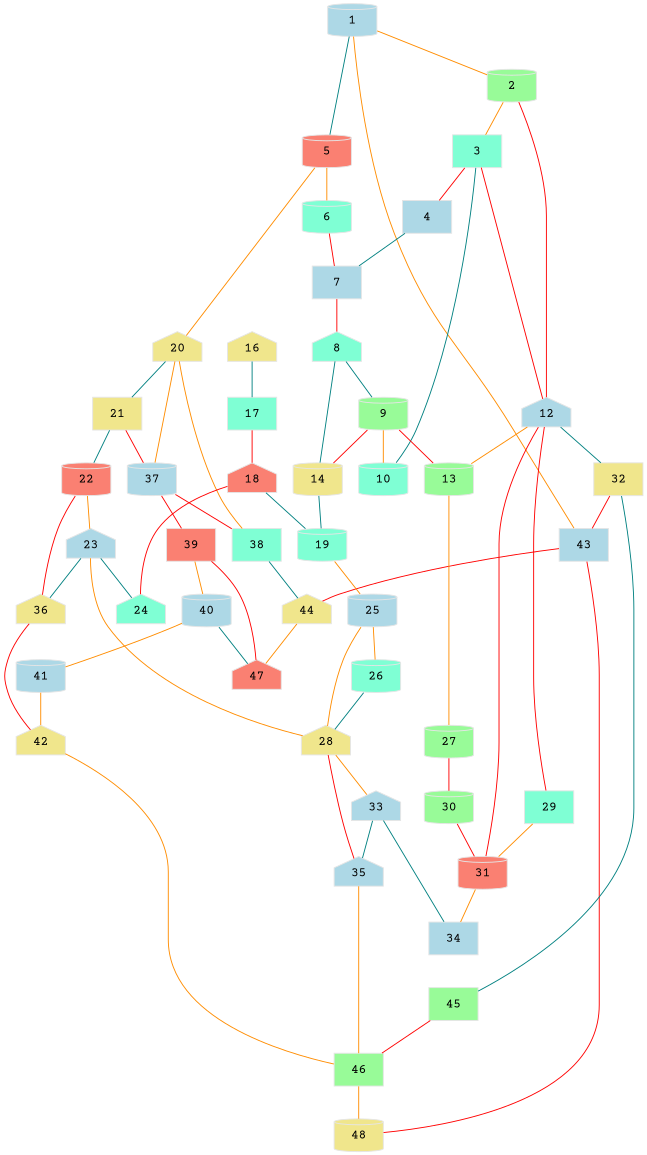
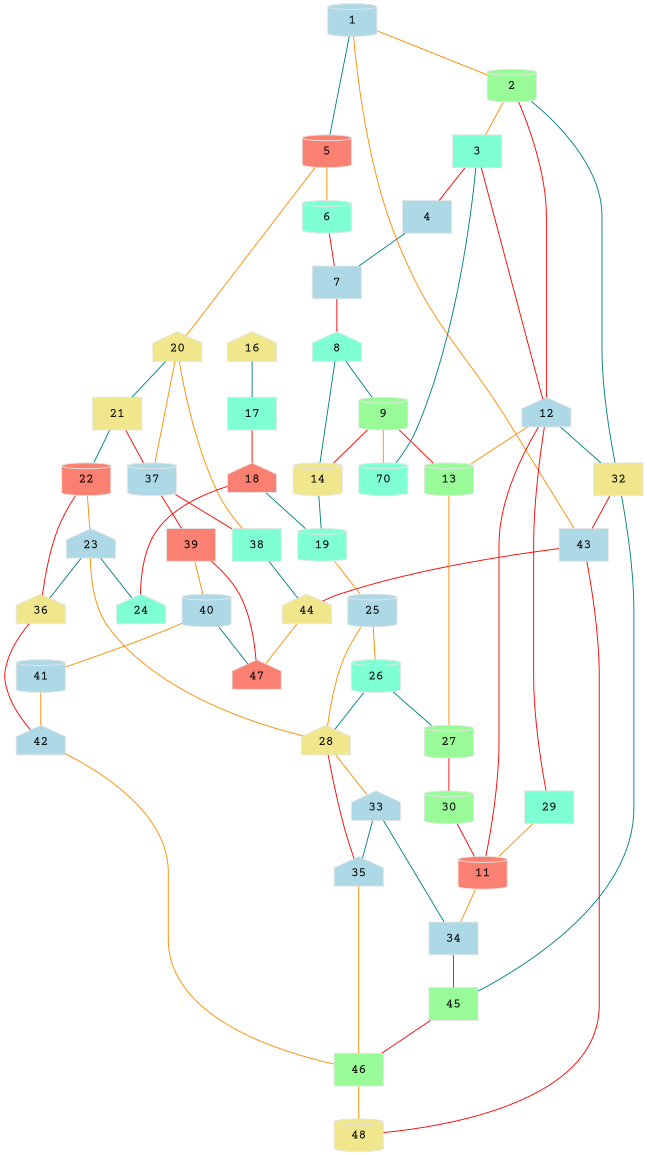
none -> (602, 270)
(383, 479) -> (383, 479)
none -> (412, 709)
(41, 742) -> (41, 742)
(483, 873) -> (483, 873)
none -> (453, 971)
